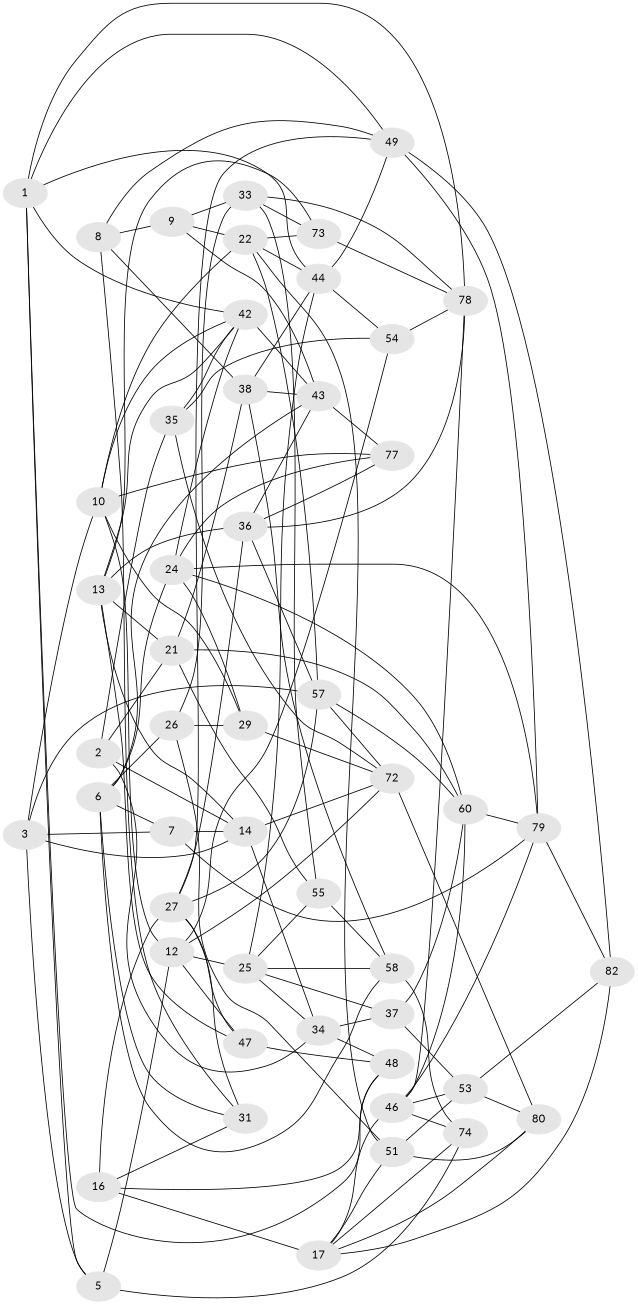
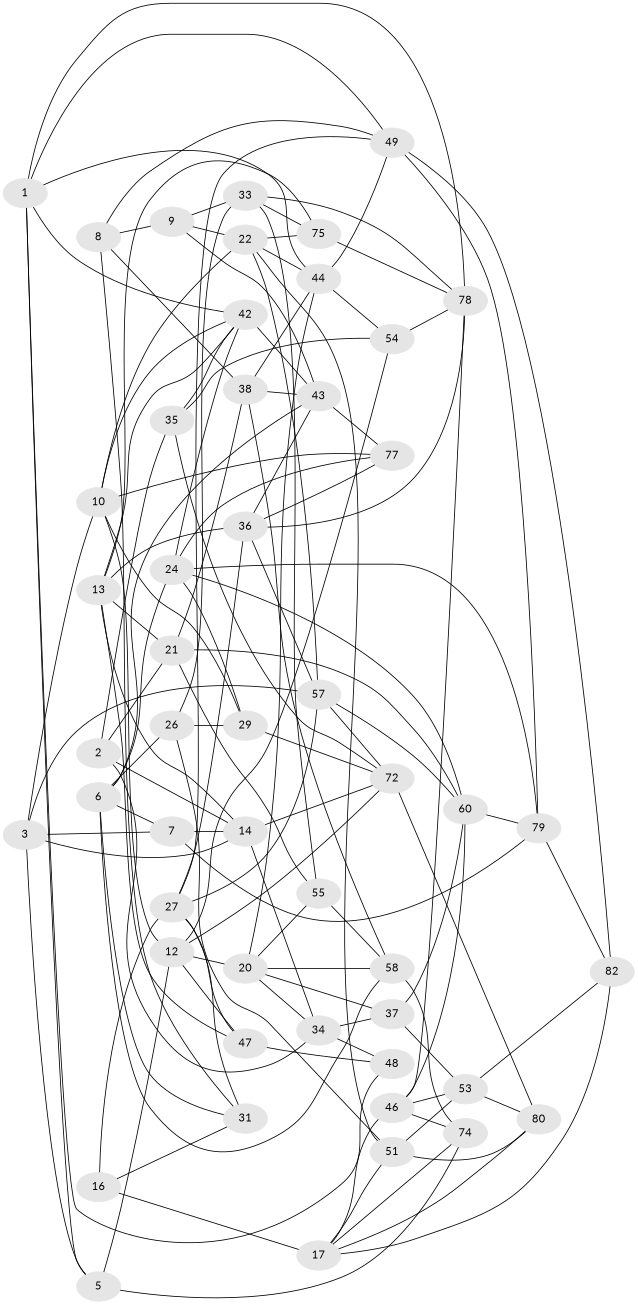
(319, 234) -> (319, 234)
(482, 968) -> none
(245, 969) -> (245, 969)
(283, 1184) -> none
